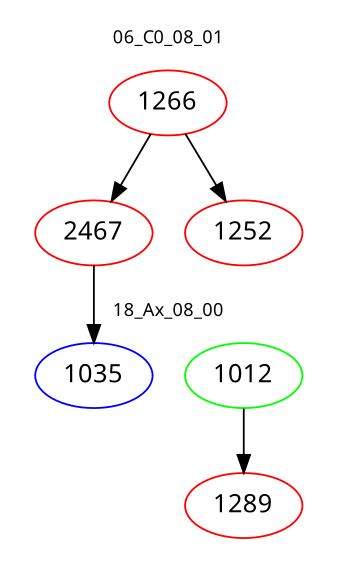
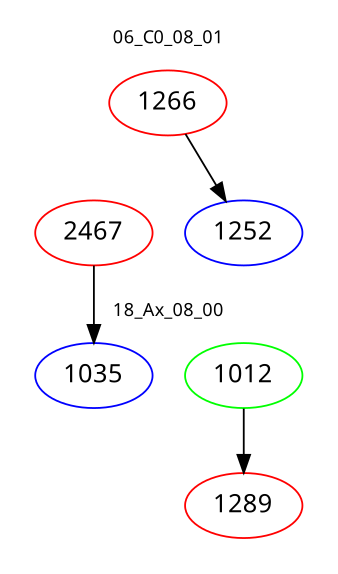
(136, 160) -> none
(244, 233) -> (244, 233)
